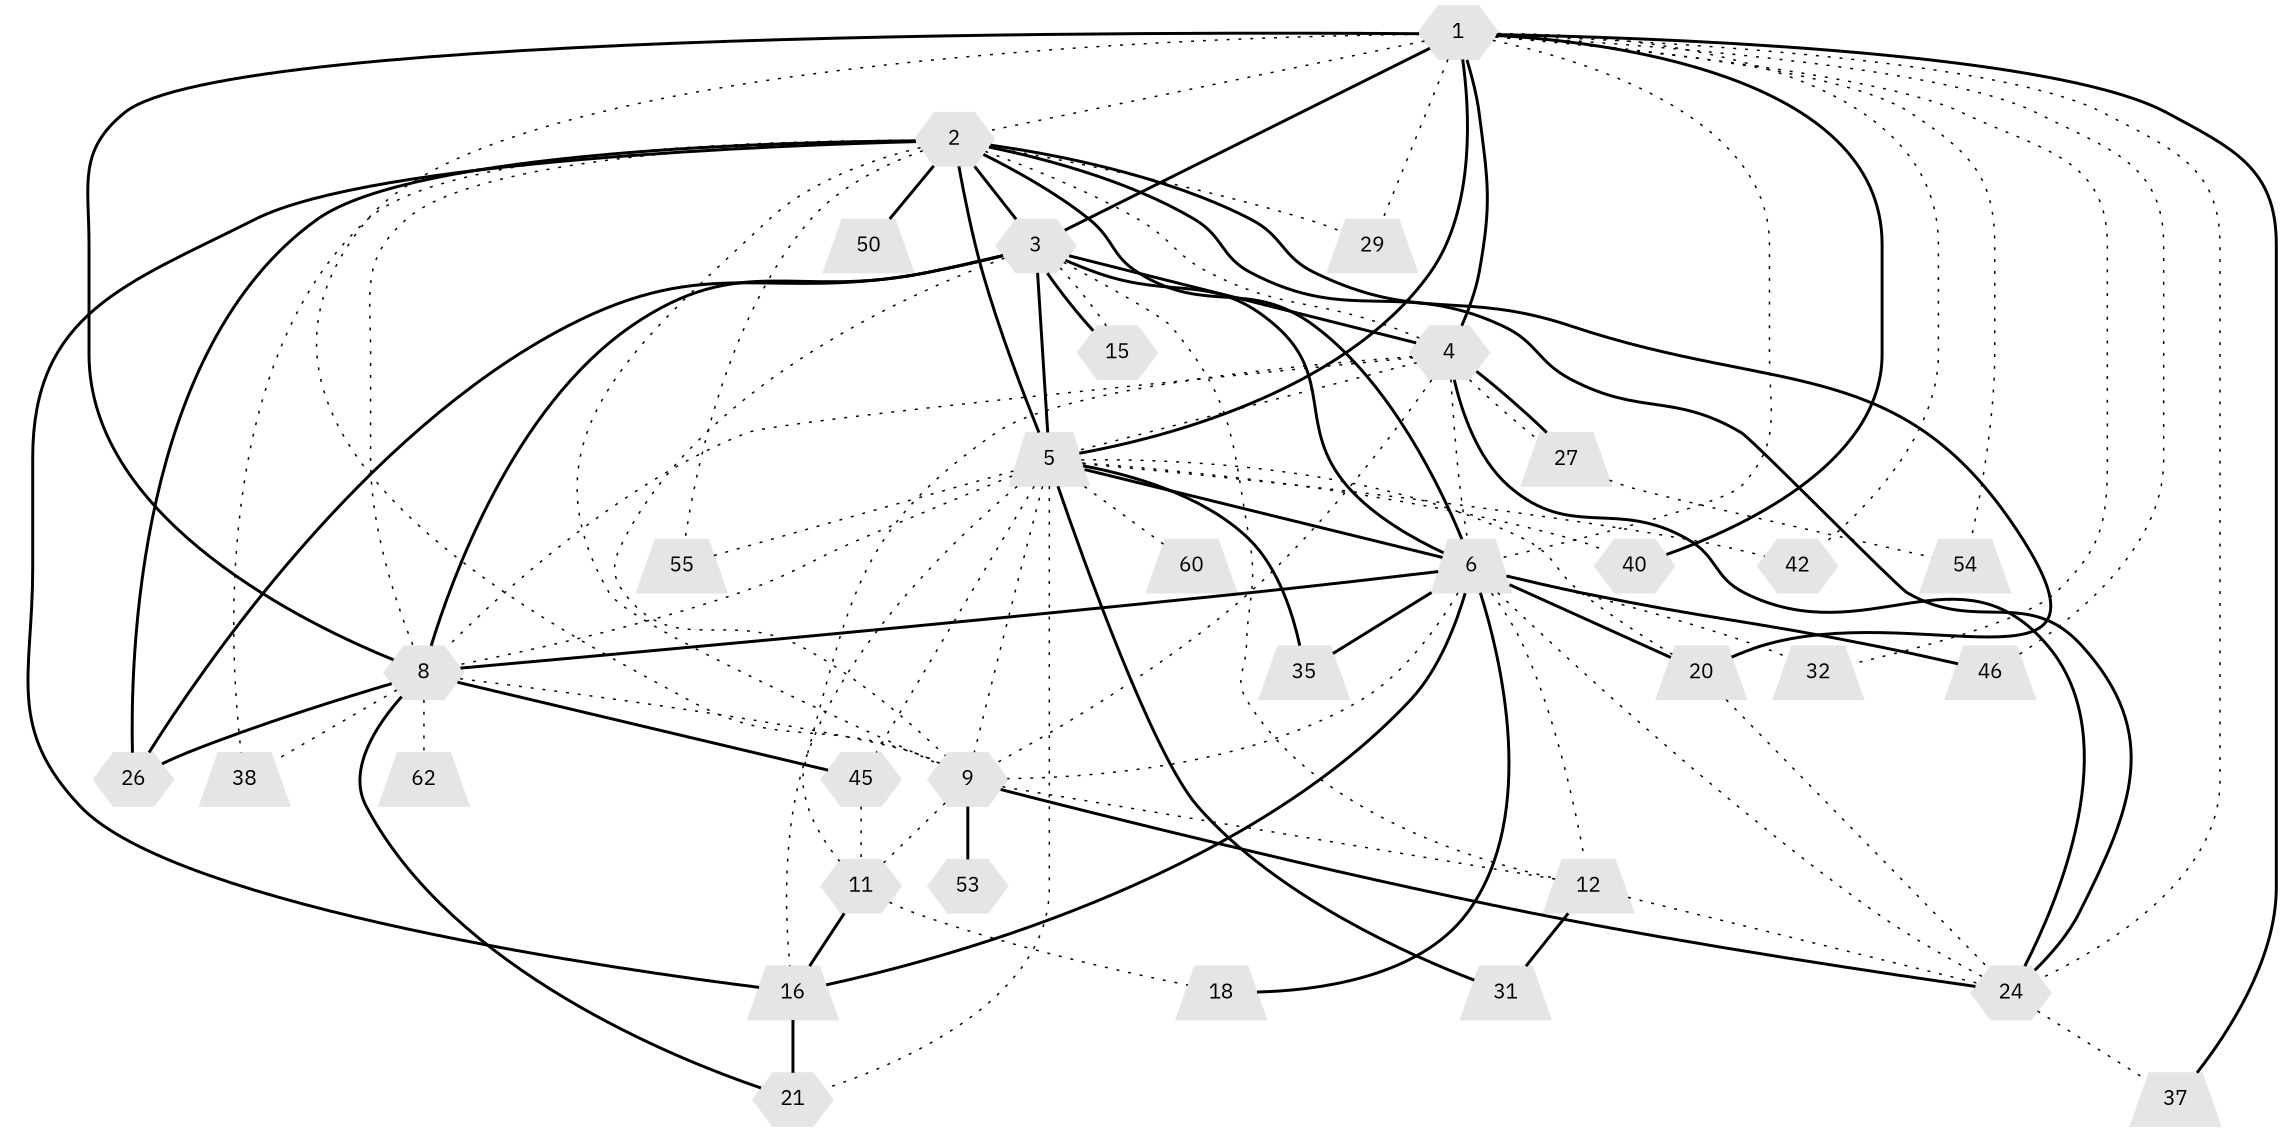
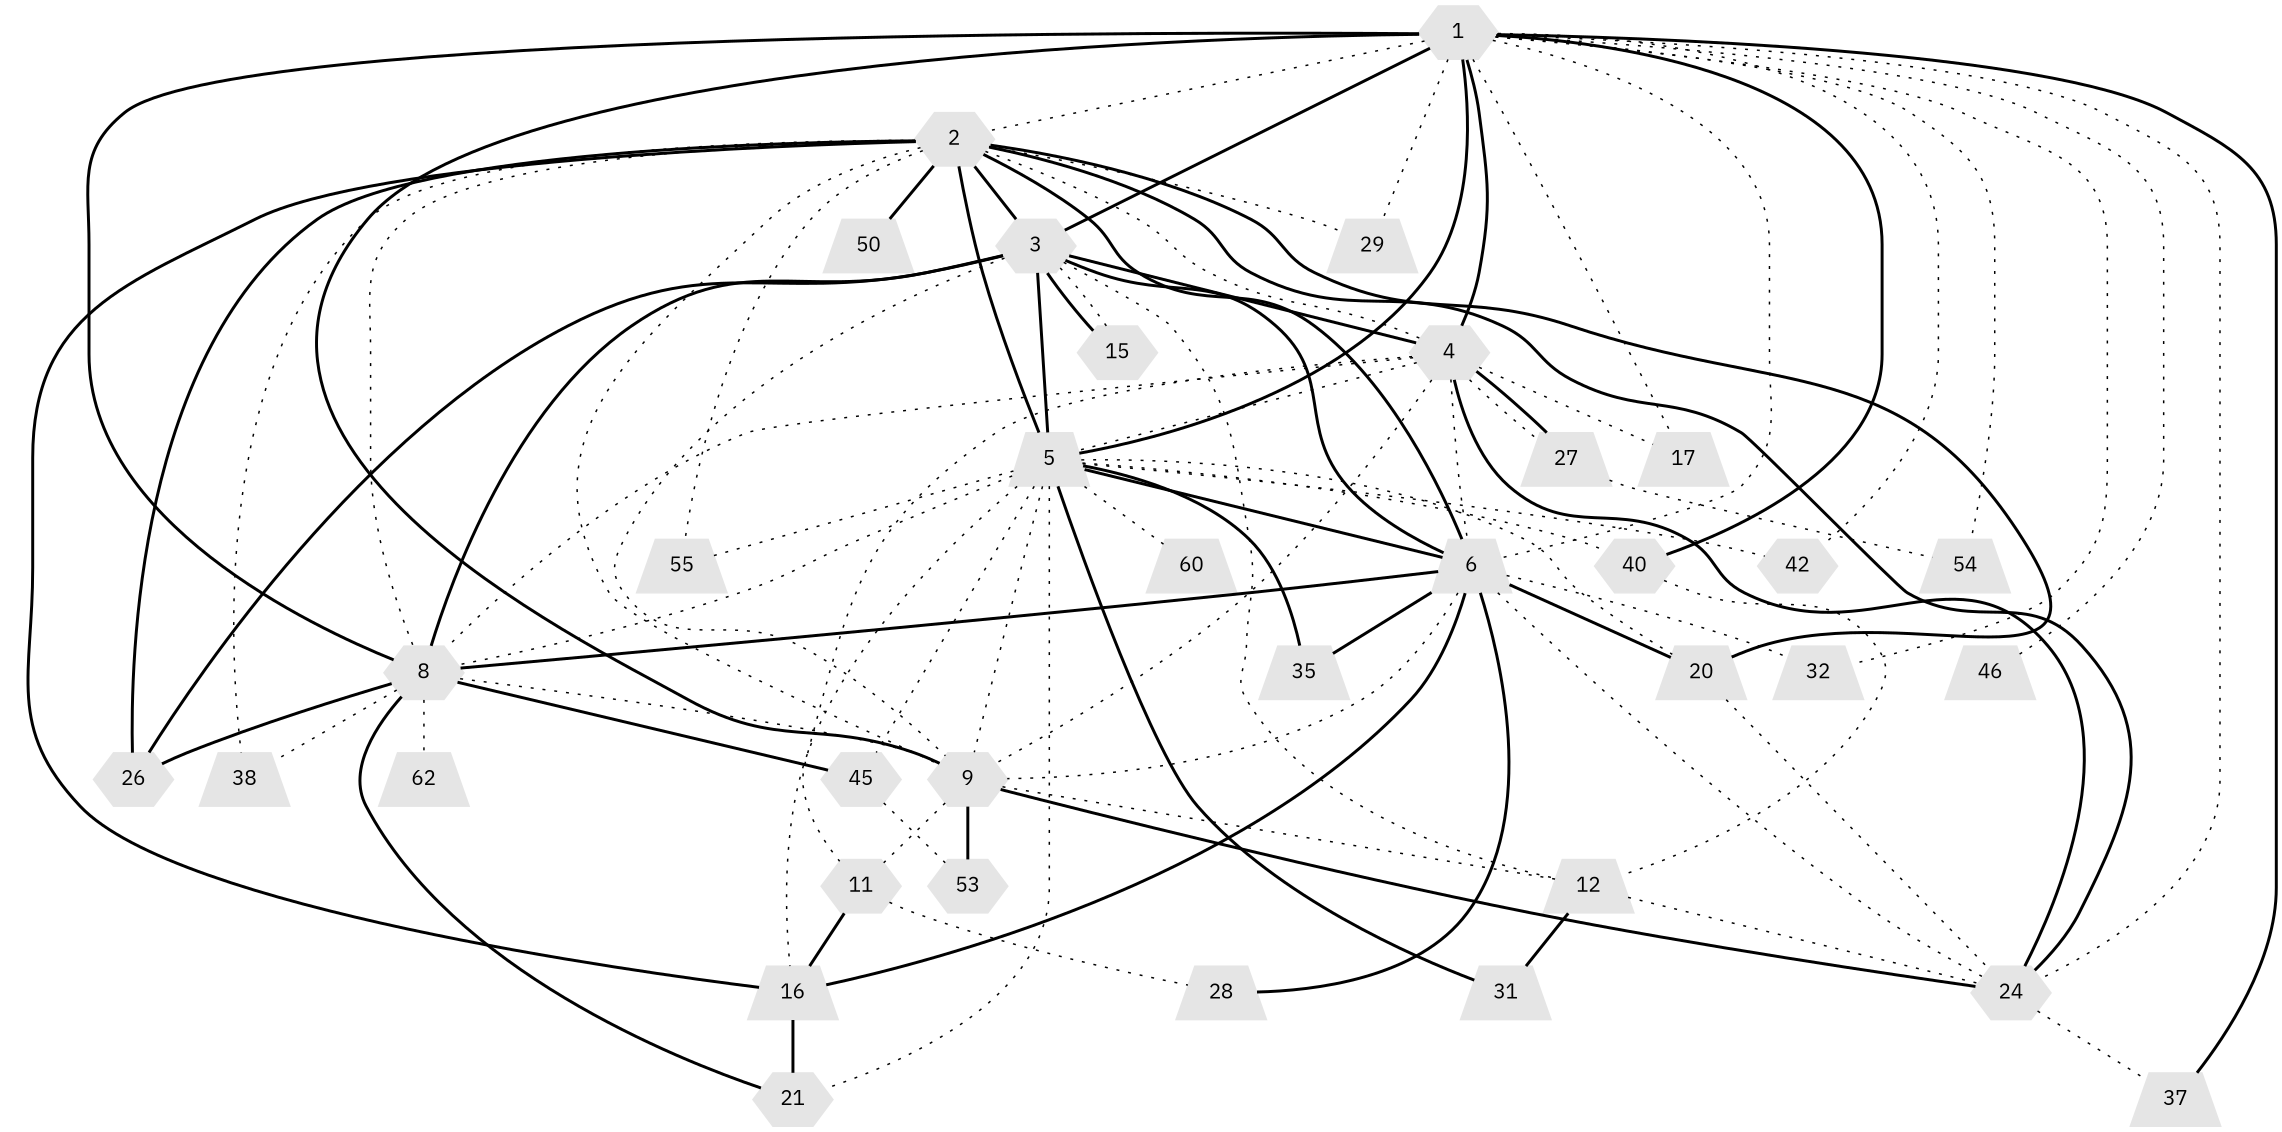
(474, 154) -> (474, 154)
none -> (1683, 459)
(1732, 620) -> none
(1551, 721) -> (1868, 712)
(861, 833) -> (907, 825)
(1221, 993) -> (1221, 993)
